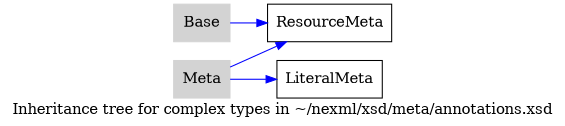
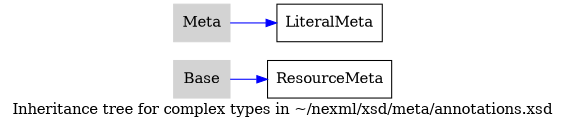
(253, 57) -> none
